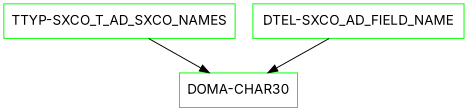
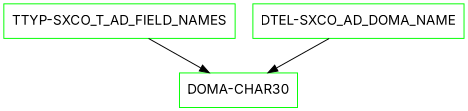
(119, 21) -> (119, 21)
(358, 21) -> (358, 21)
